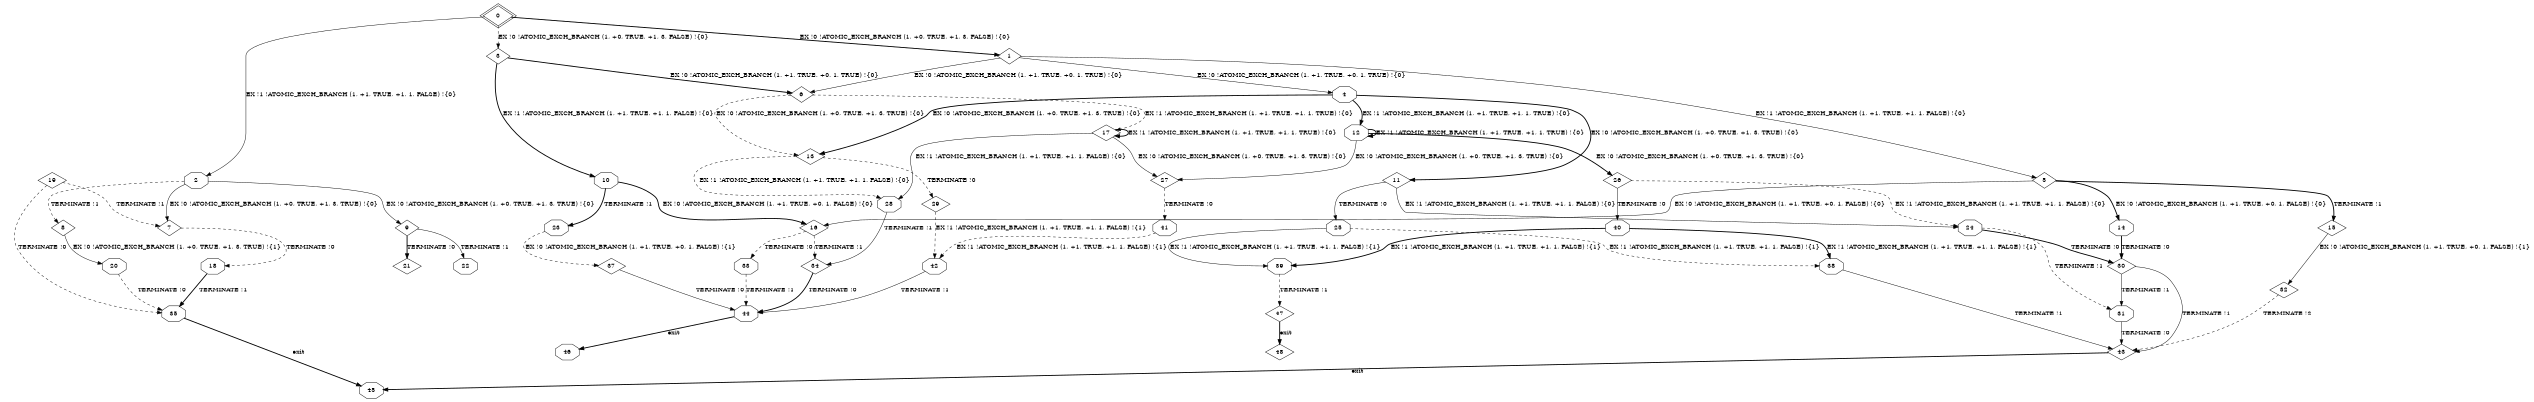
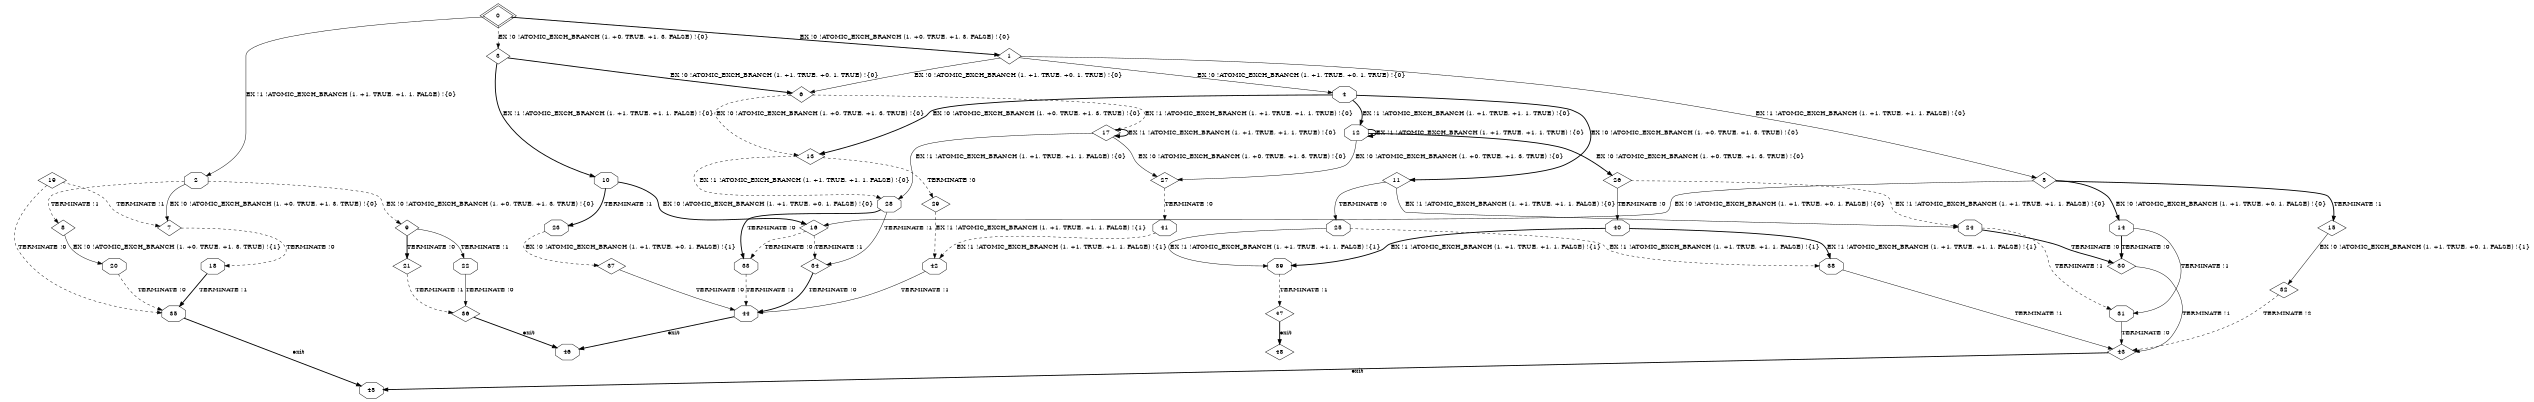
(310, 186) -> (310, 186)
none -> (796, 214)
(2121, 288) -> (2181, 269)
none -> (466, 314)
